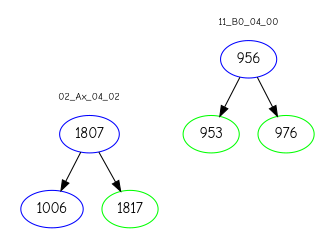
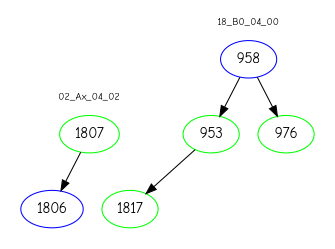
(249, 22) -> (249, 22)
(249, 59) -> (249, 59)
(89, 134) -> (89, 134)
(107, 167) -> (175, 168)
(52, 209) -> (52, 209)
